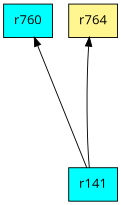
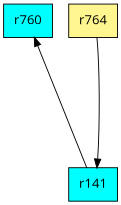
(87, 107) -> (99, 98)
